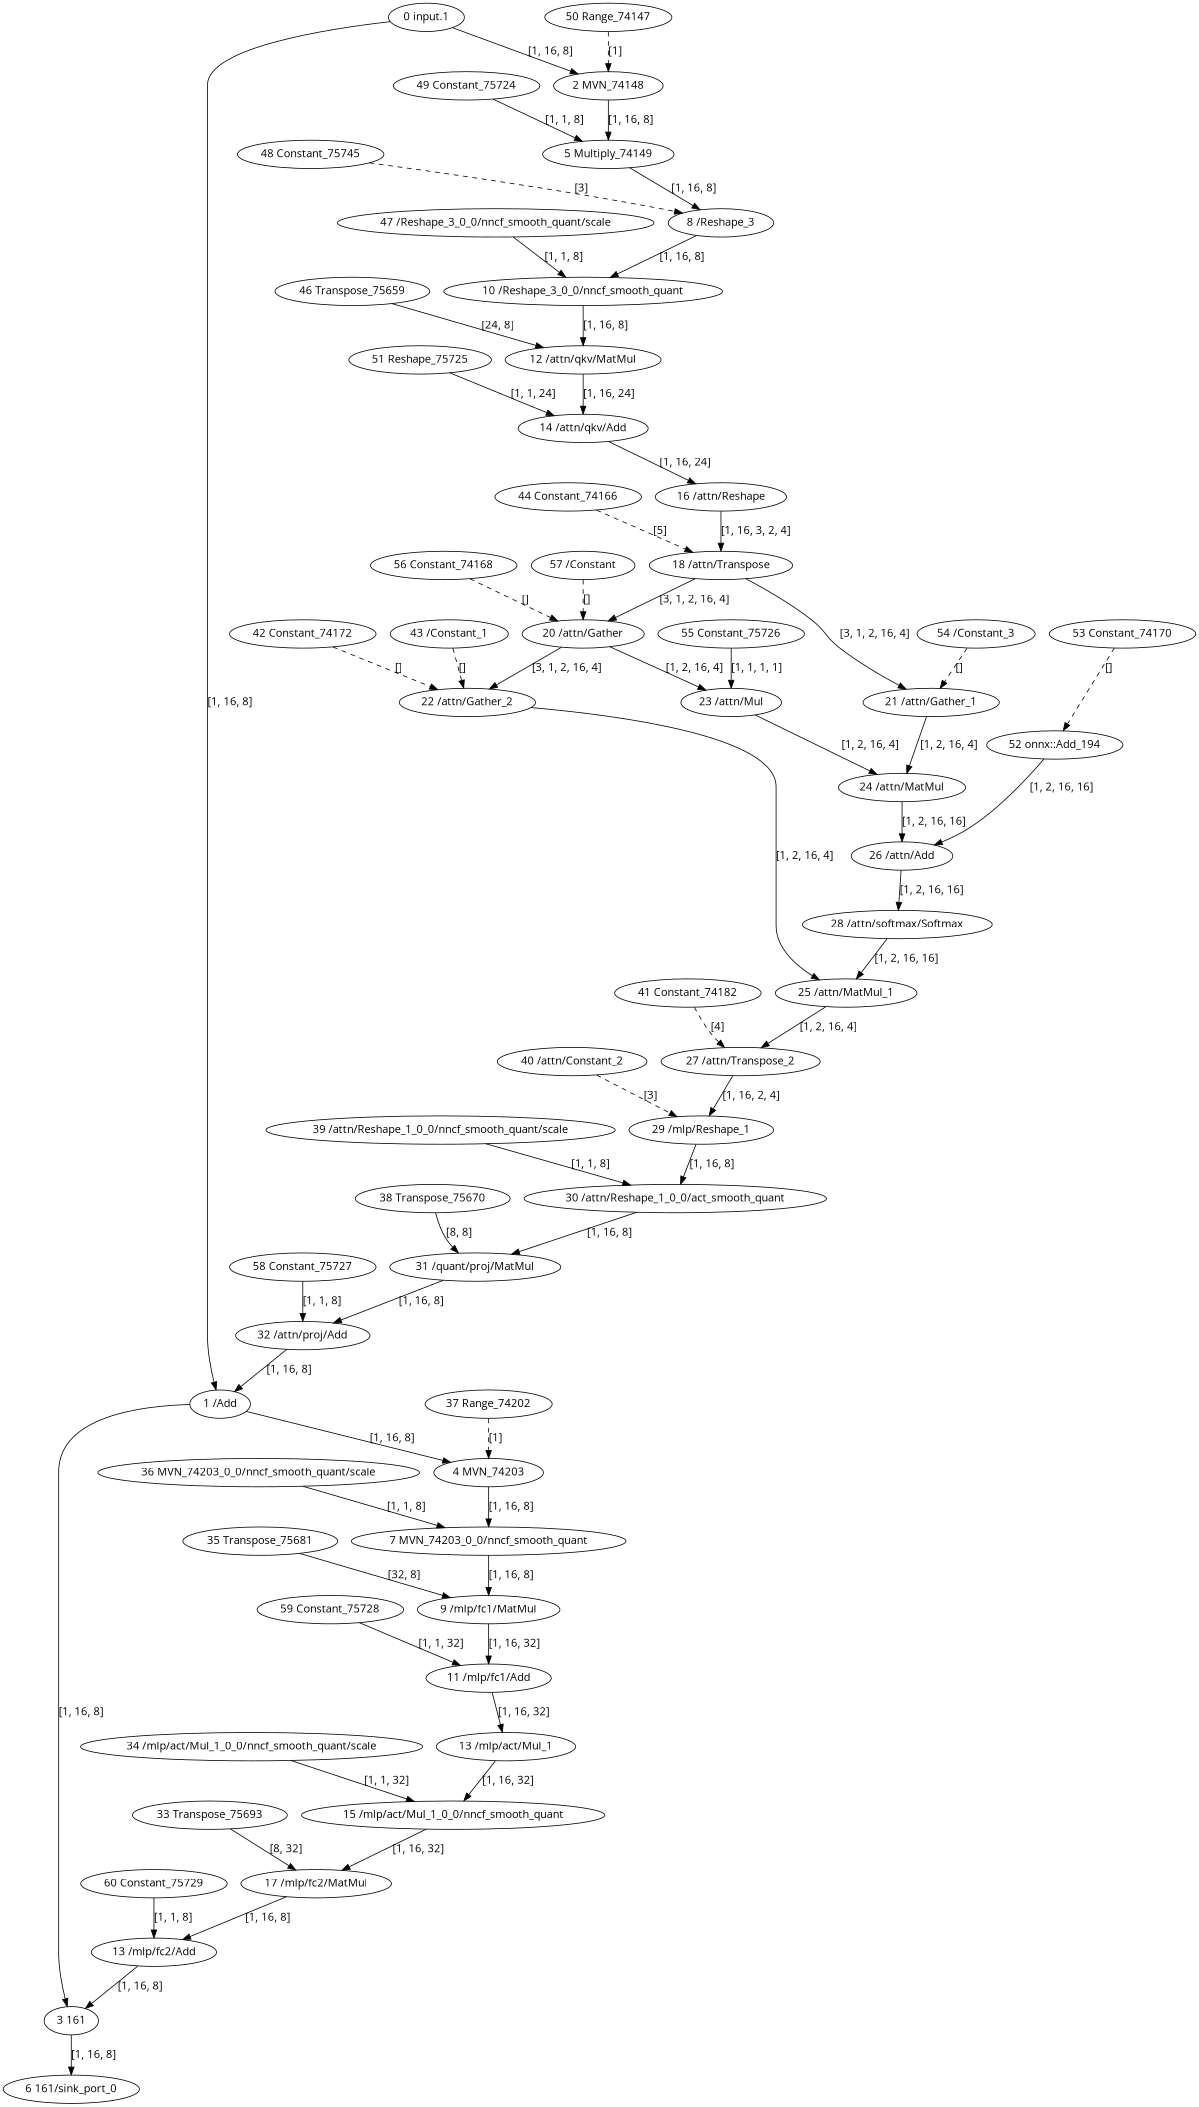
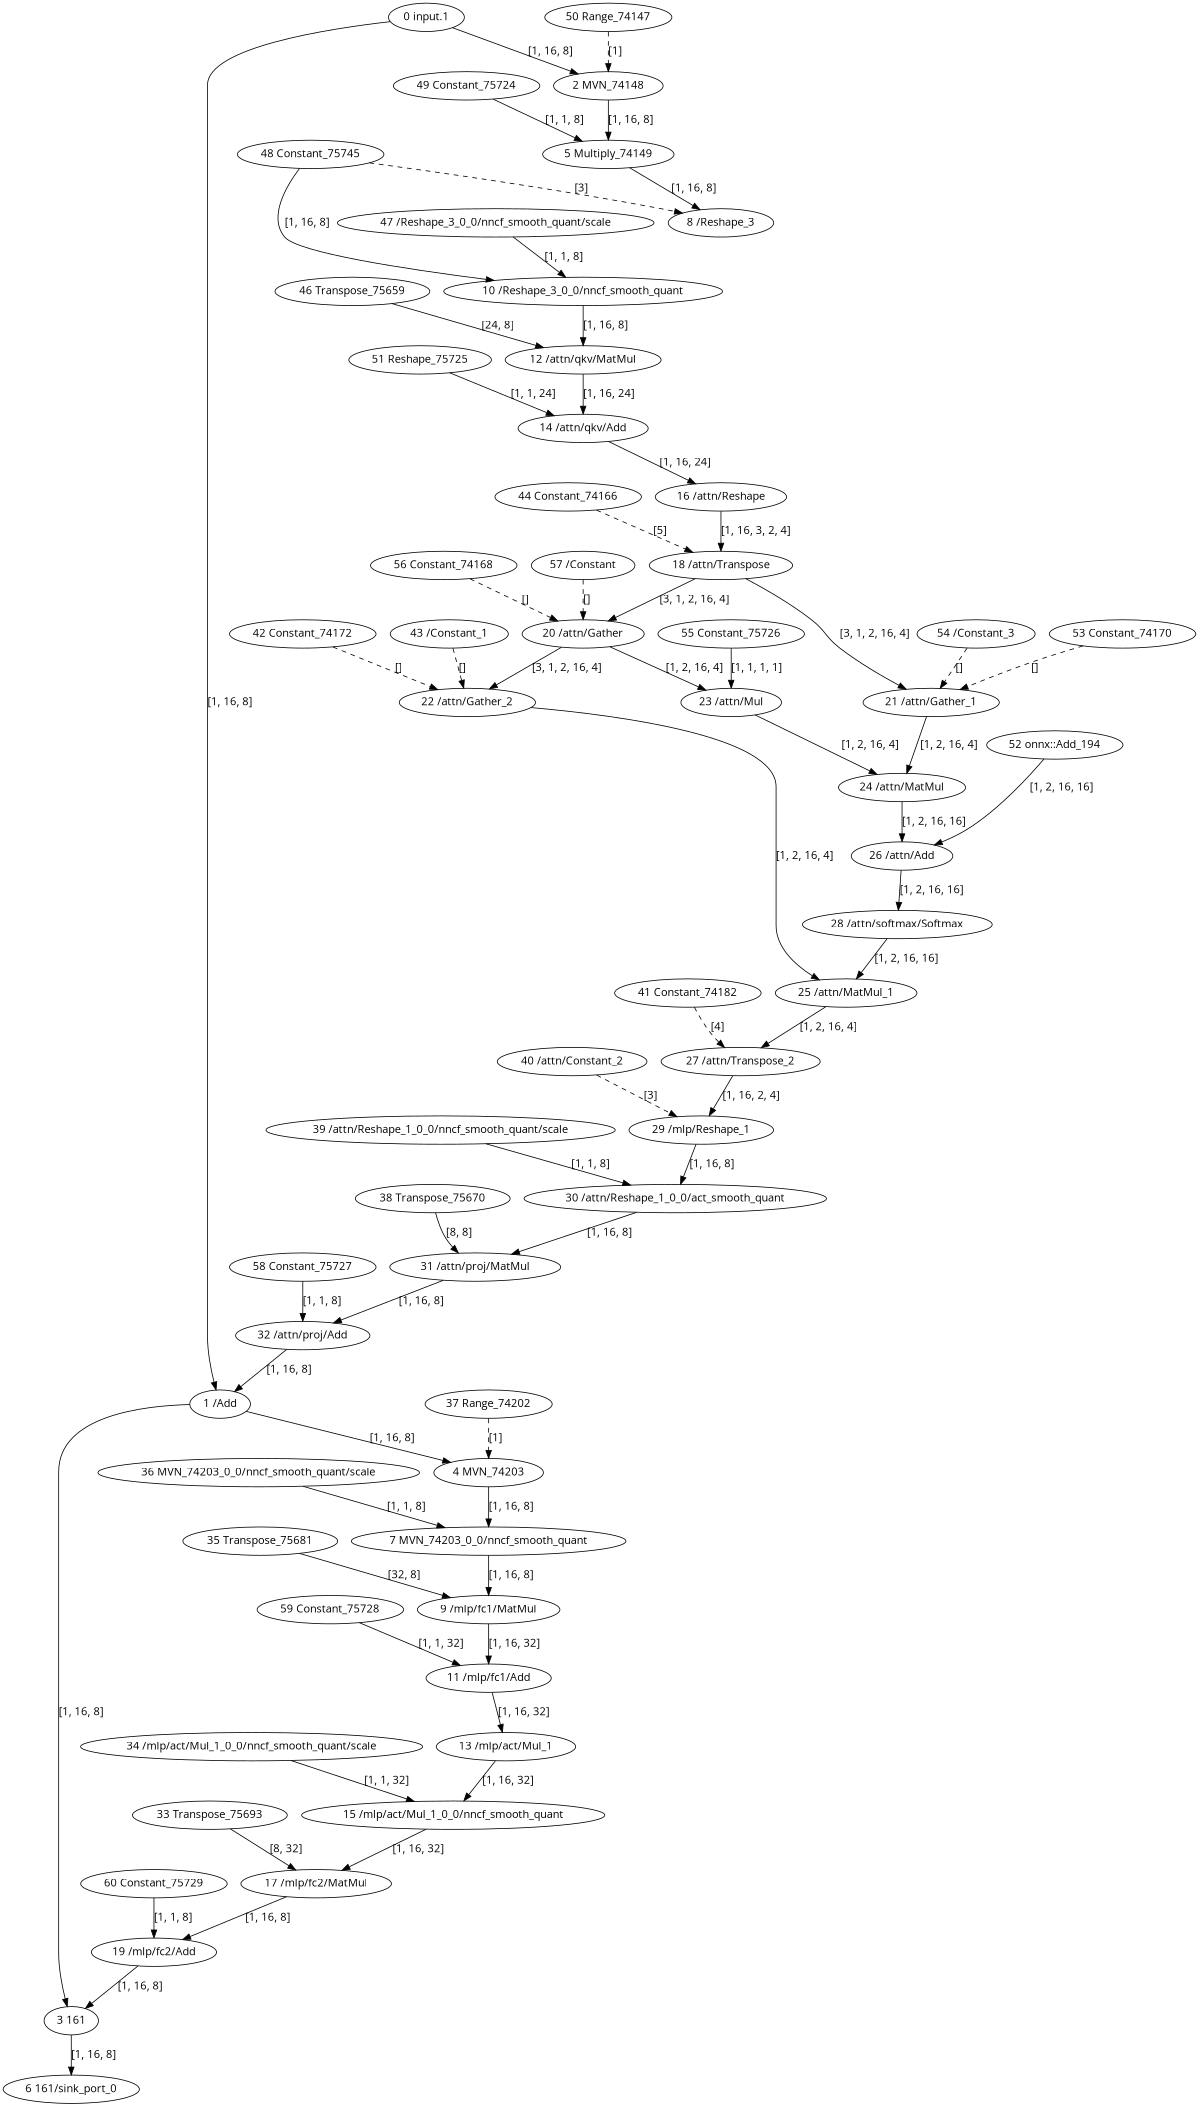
(657, 255) -> (347, 257)
(1091, 686) -> (1025, 665)
(475, 1267) -> (475, 1267)
(154, 1952) -> (154, 1952)
